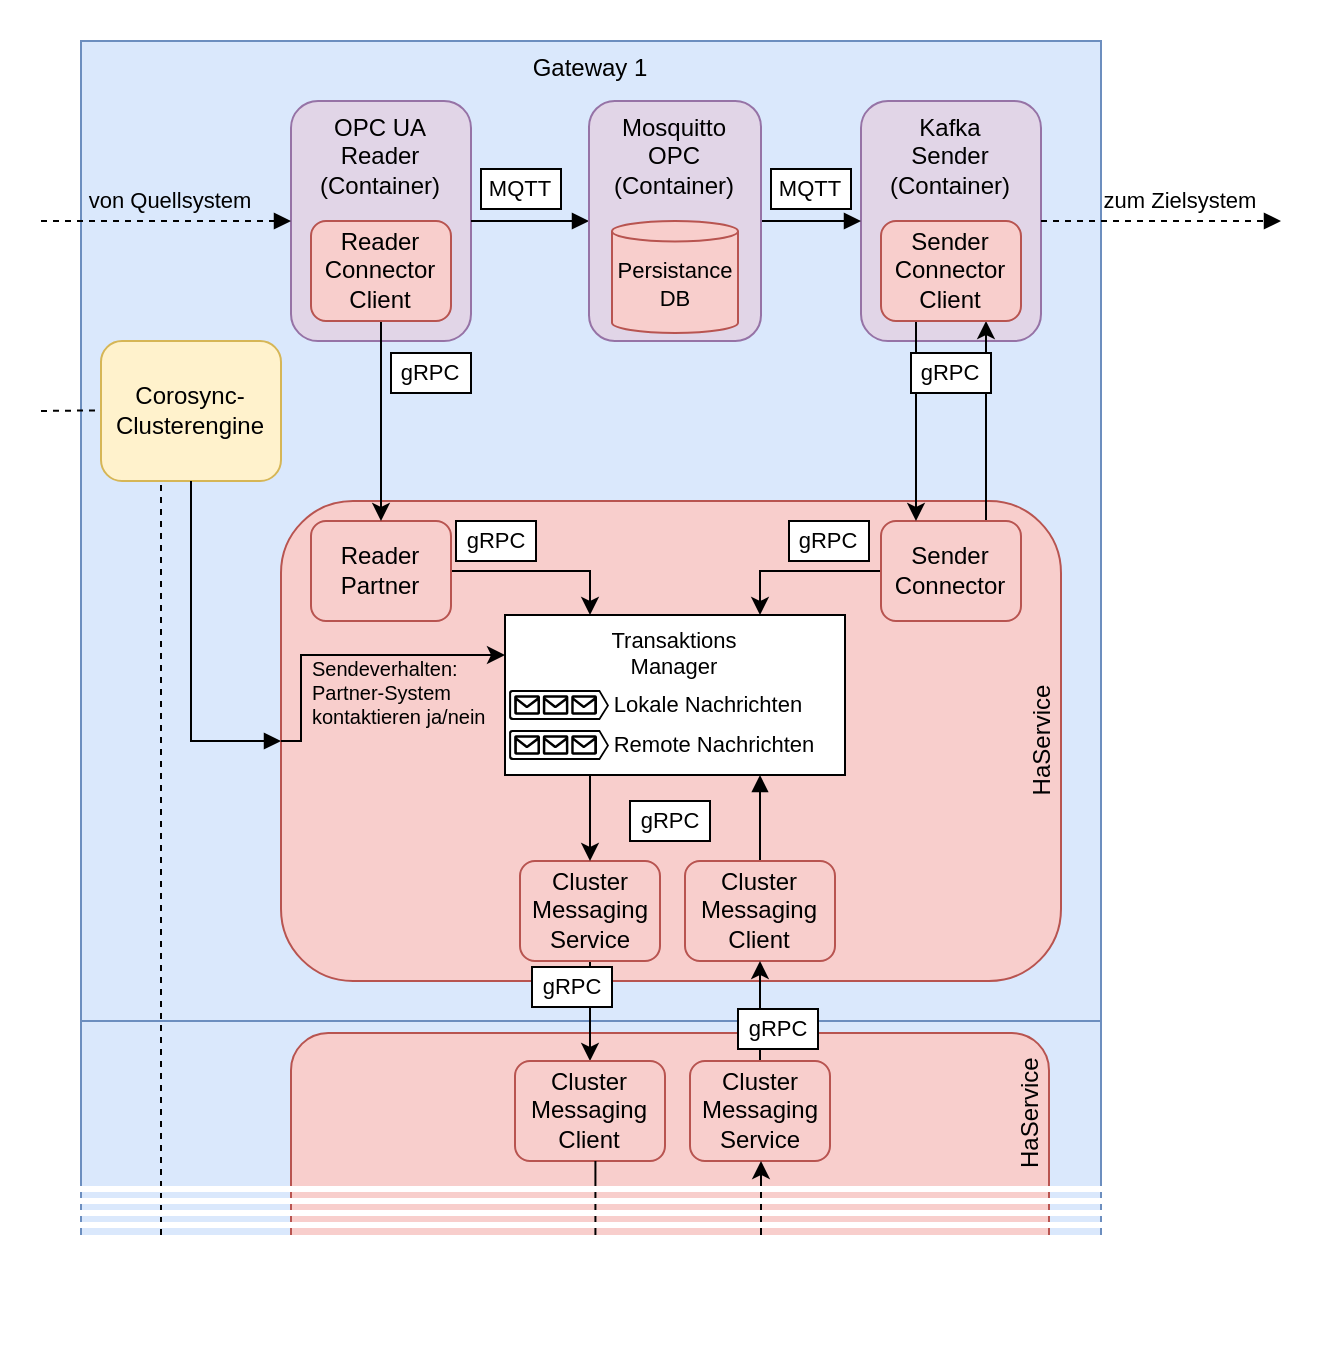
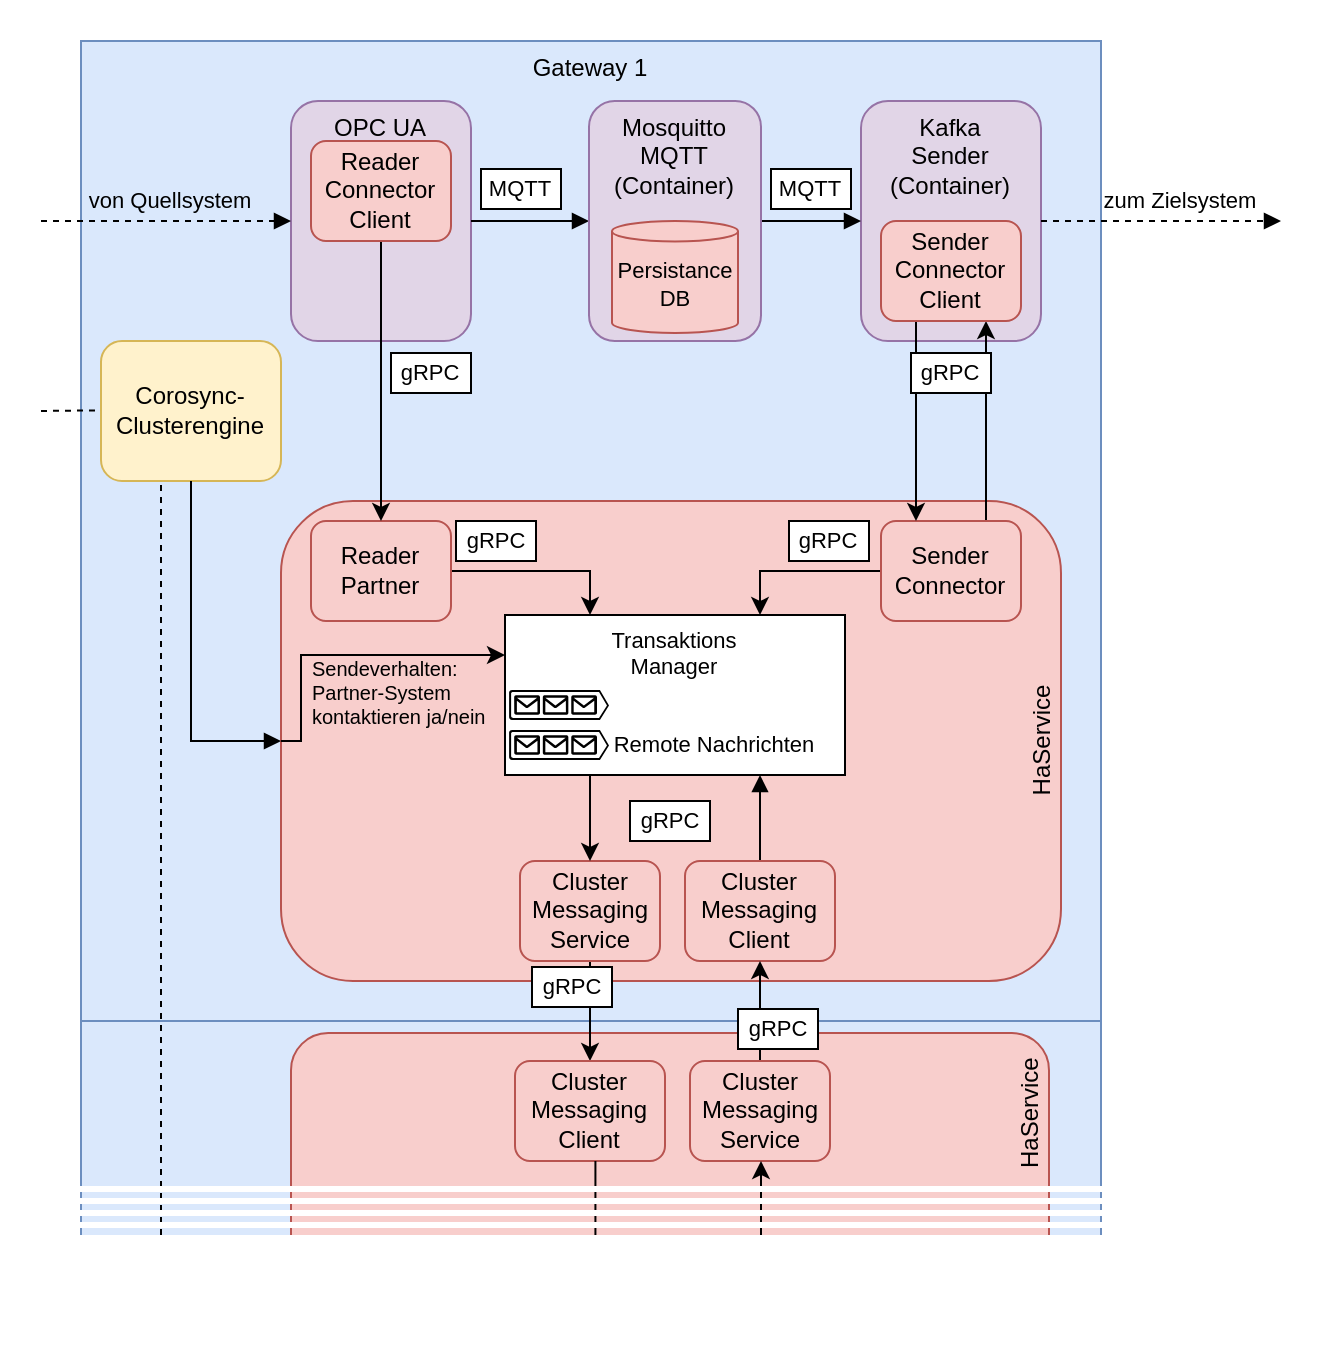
(675, 158) -> (675, 158)
(381, 271) -> (381, 191)
(709, 705) -> none
